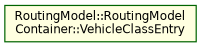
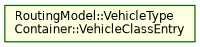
(101, 24) -> (100, 24)
